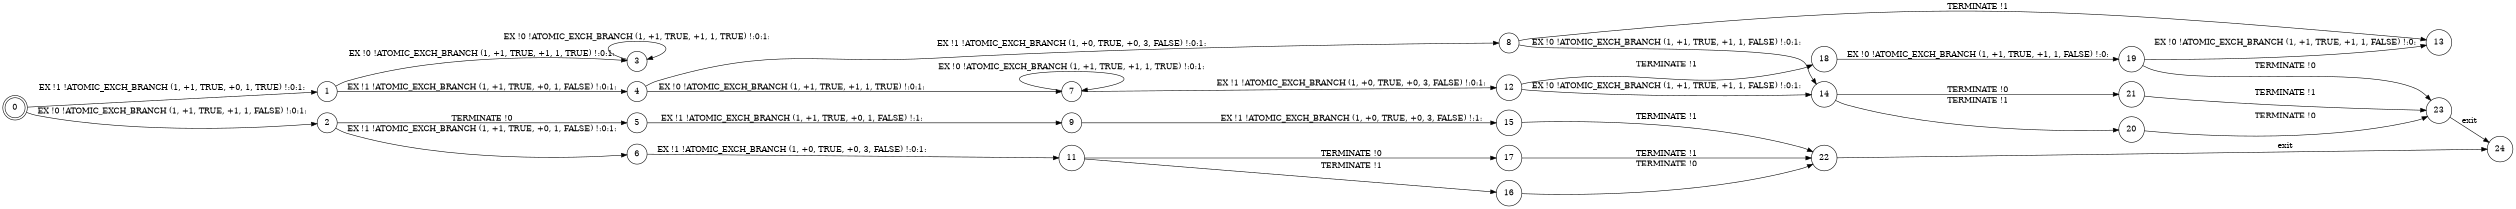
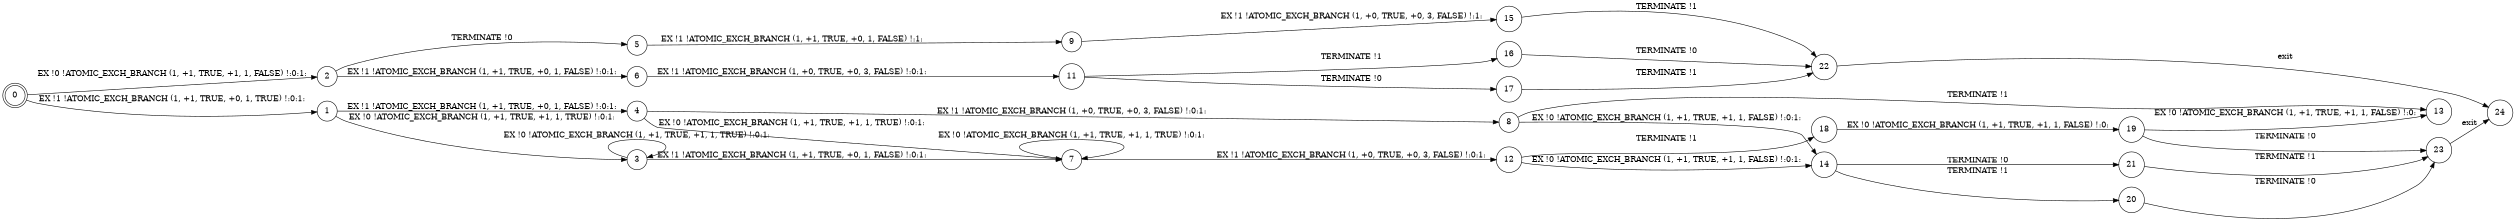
none -> (852, 160)
